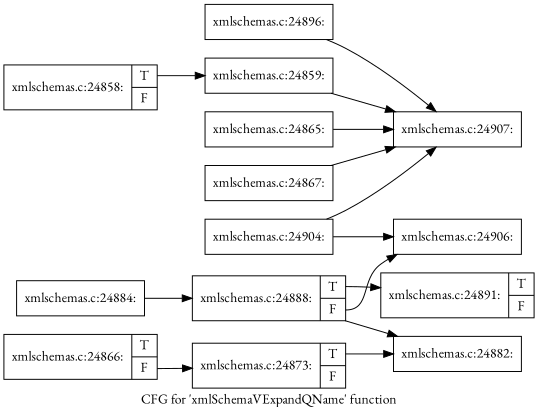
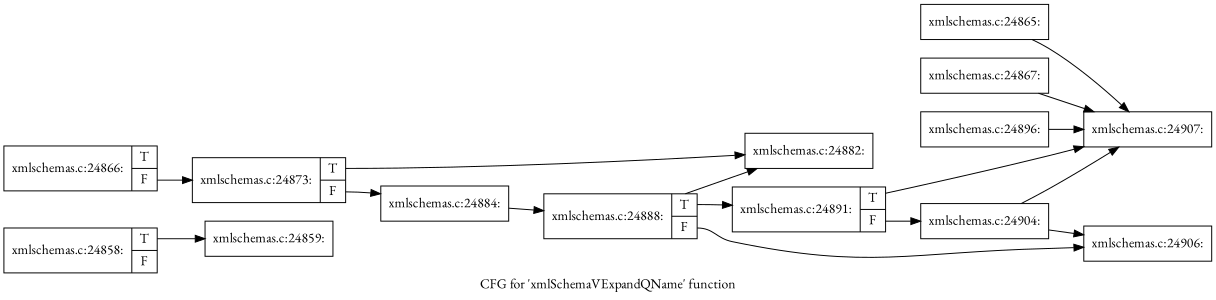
(358, 101) -> (980, 172)
none -> (358, 192)
none -> (898, 221)
